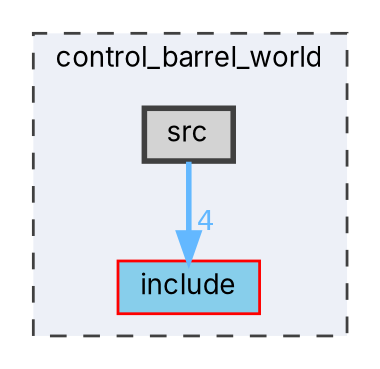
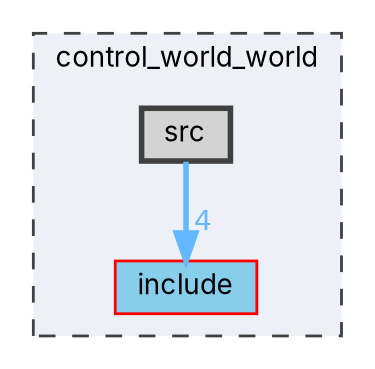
(190, 60) -> (187, 60)
